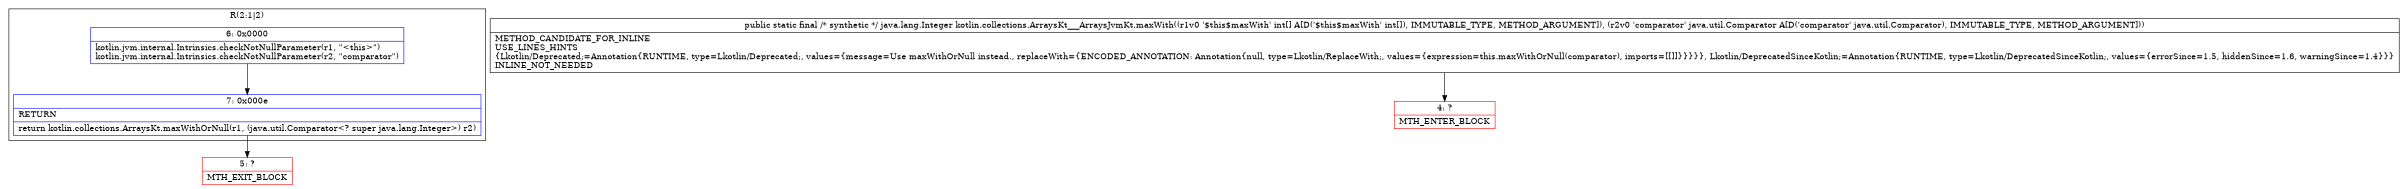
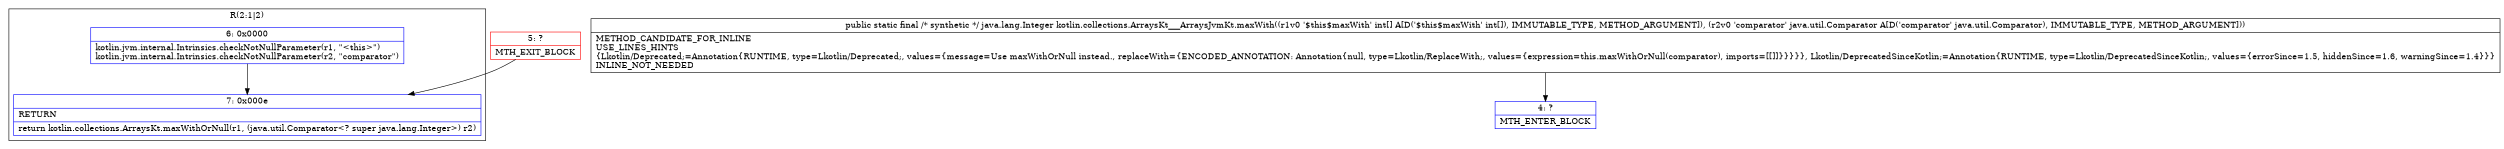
(1445, 115) -> (1546, 115)
(247, 144) -> (466, 80)
